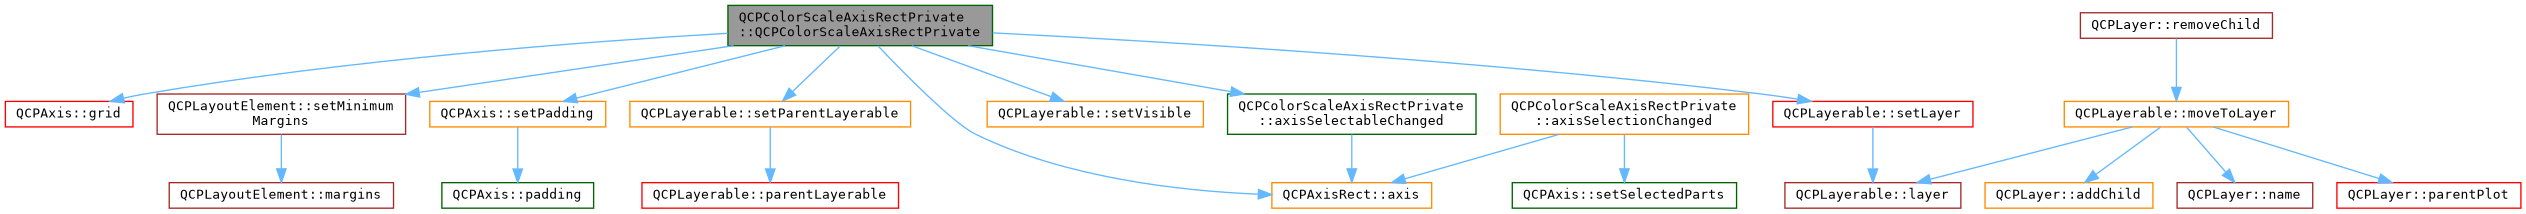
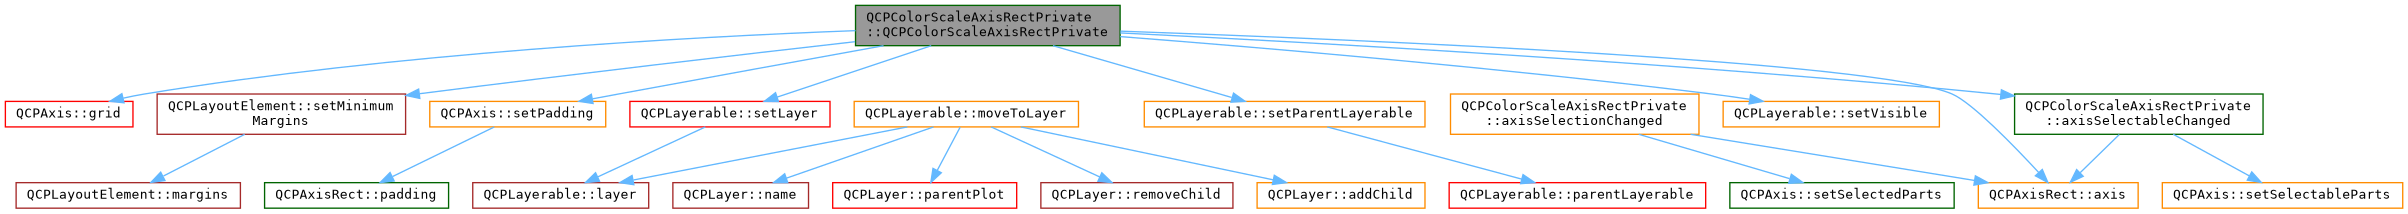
(2176, 63) -> (1045, 152)
(518, 195) -> (357, 195)
none -> (2283, 195)
